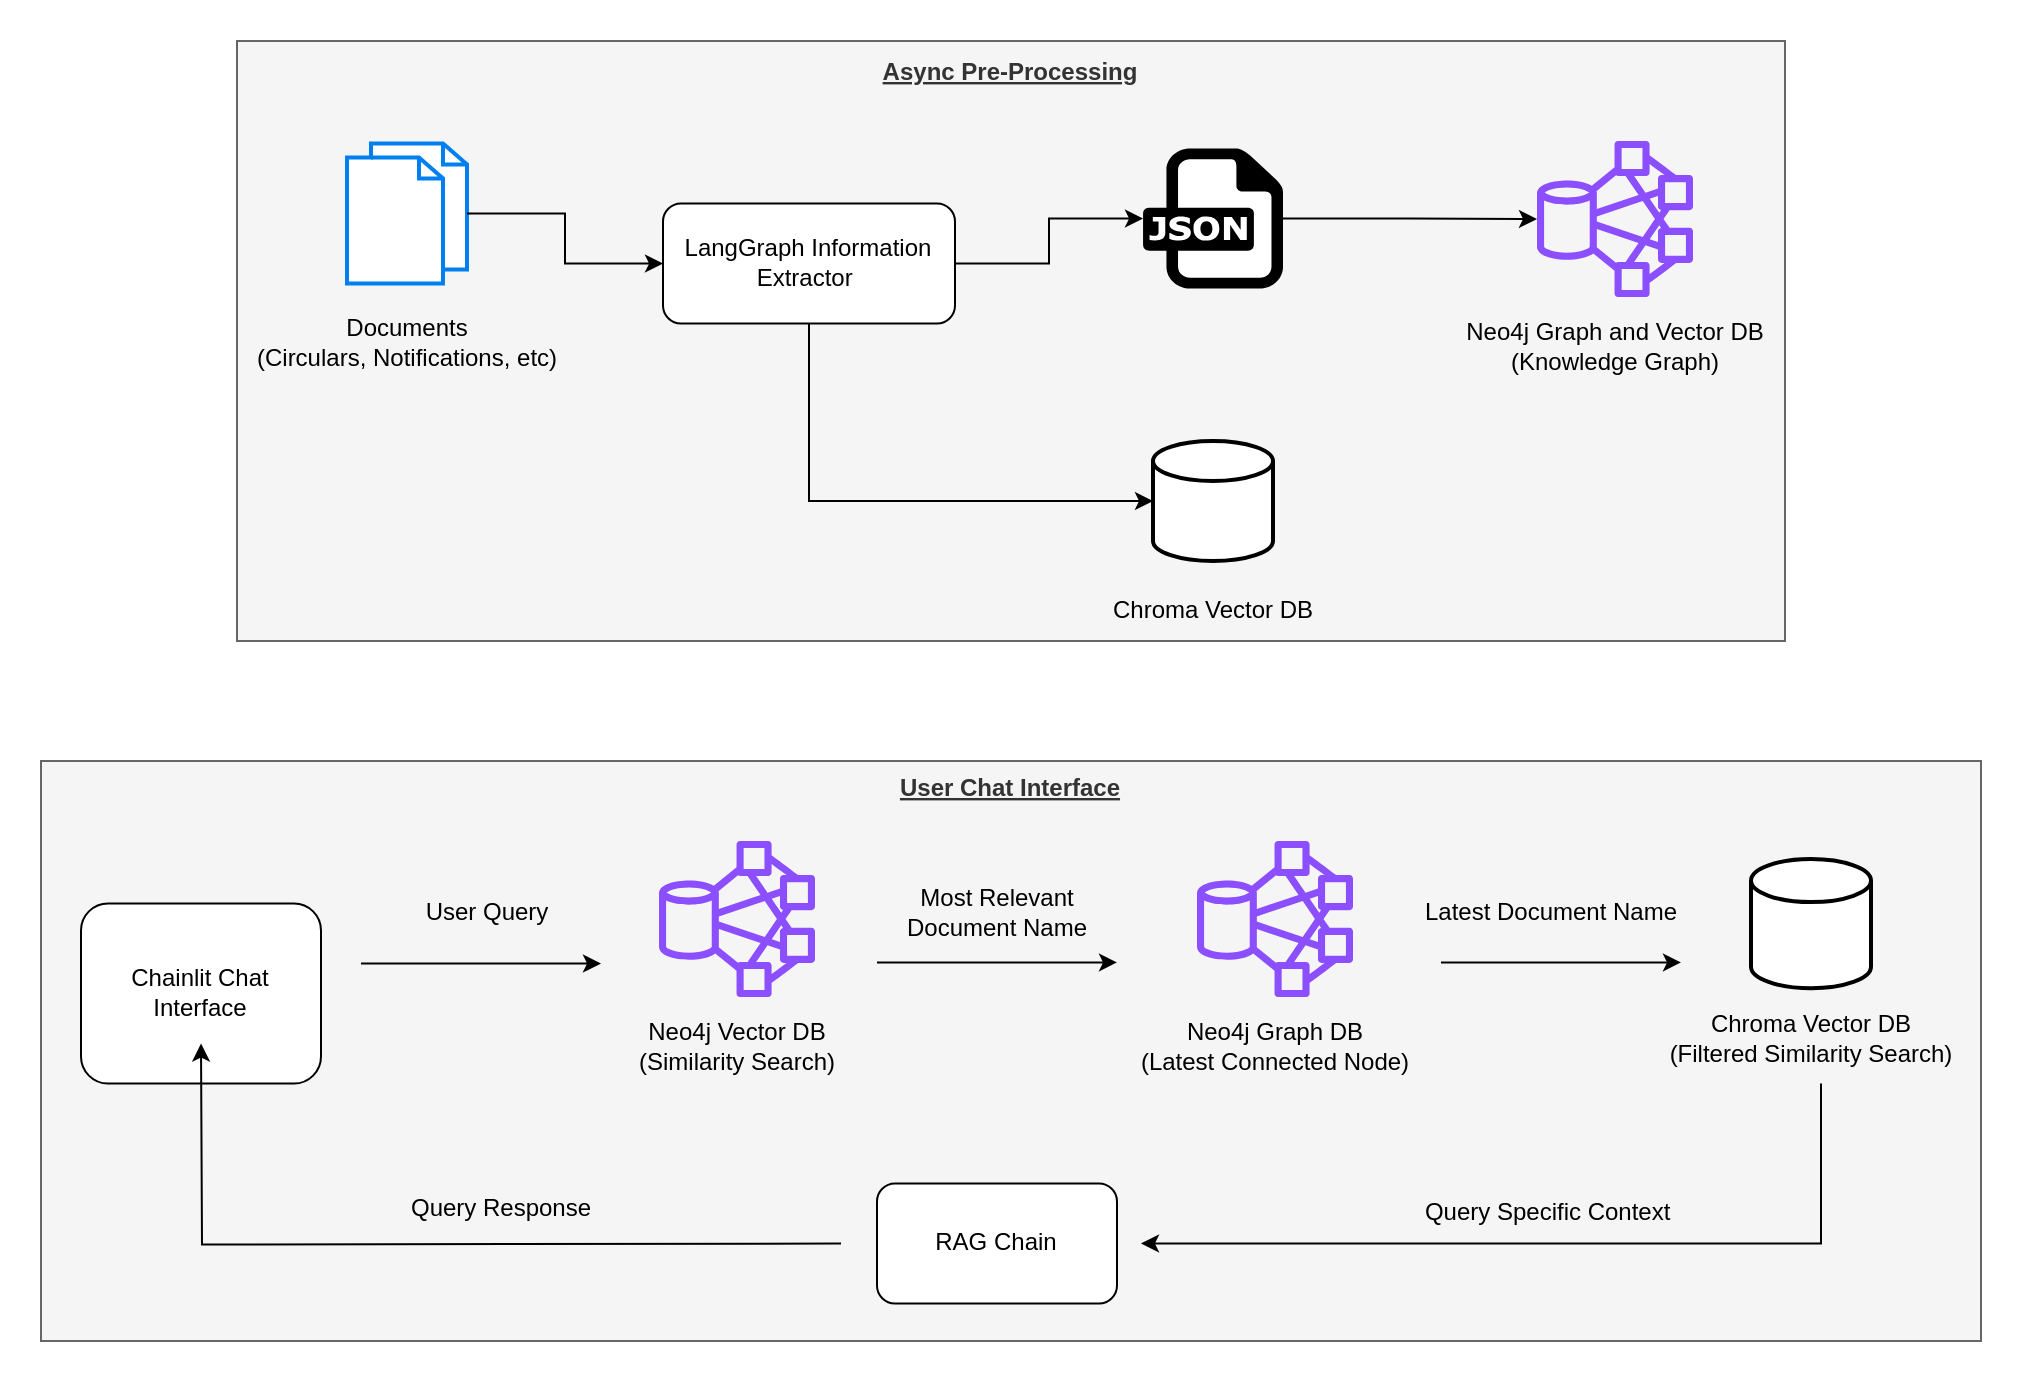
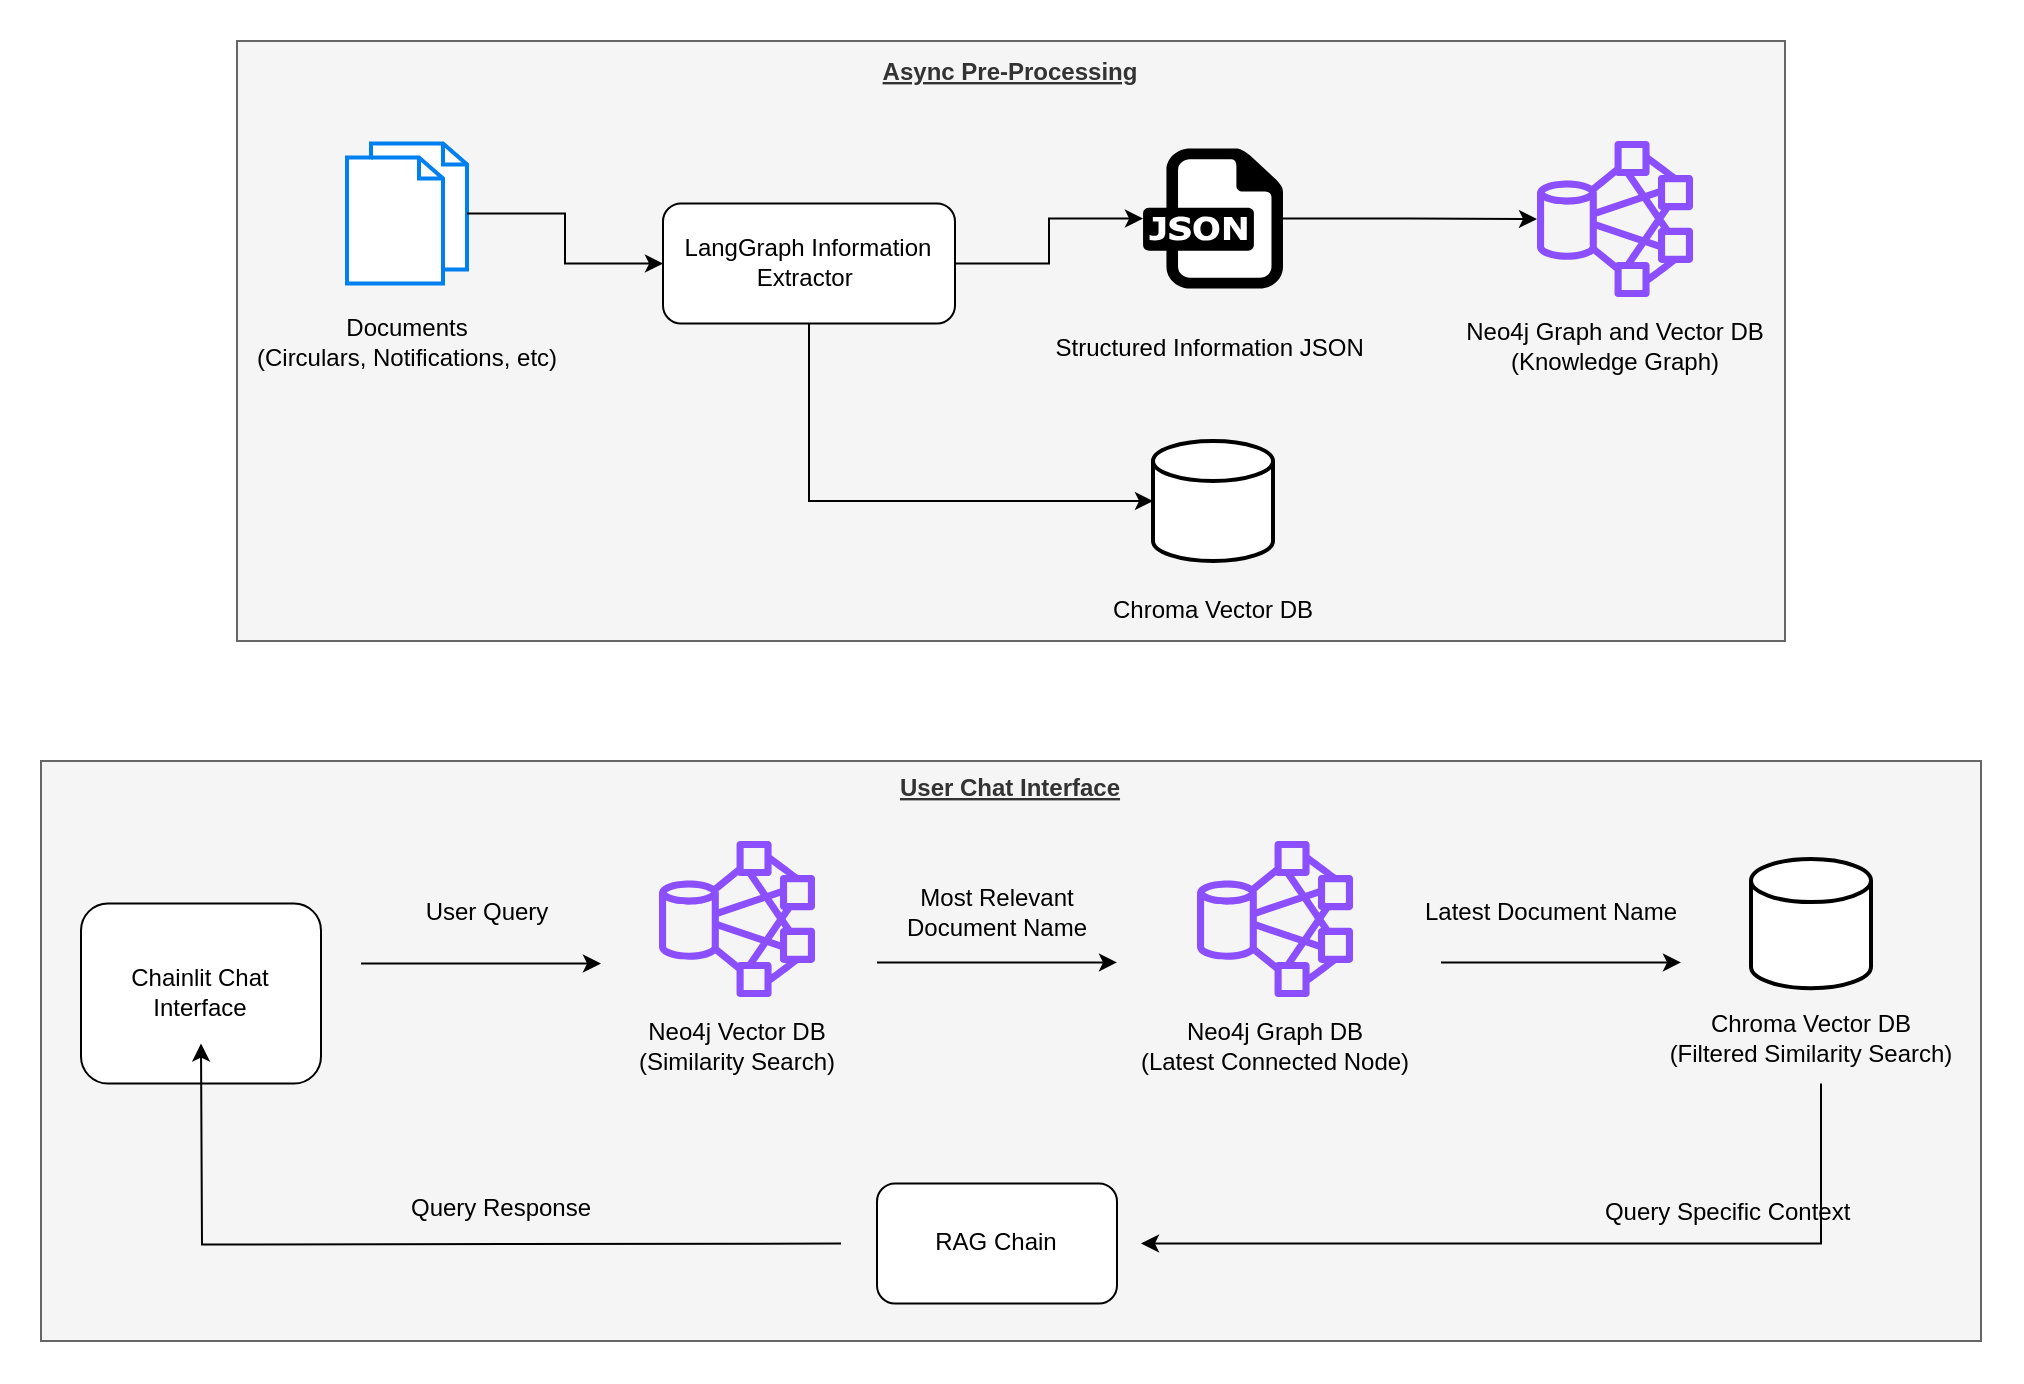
none -> (1213, 349)
(1551, 1214) -> (1731, 1214)
